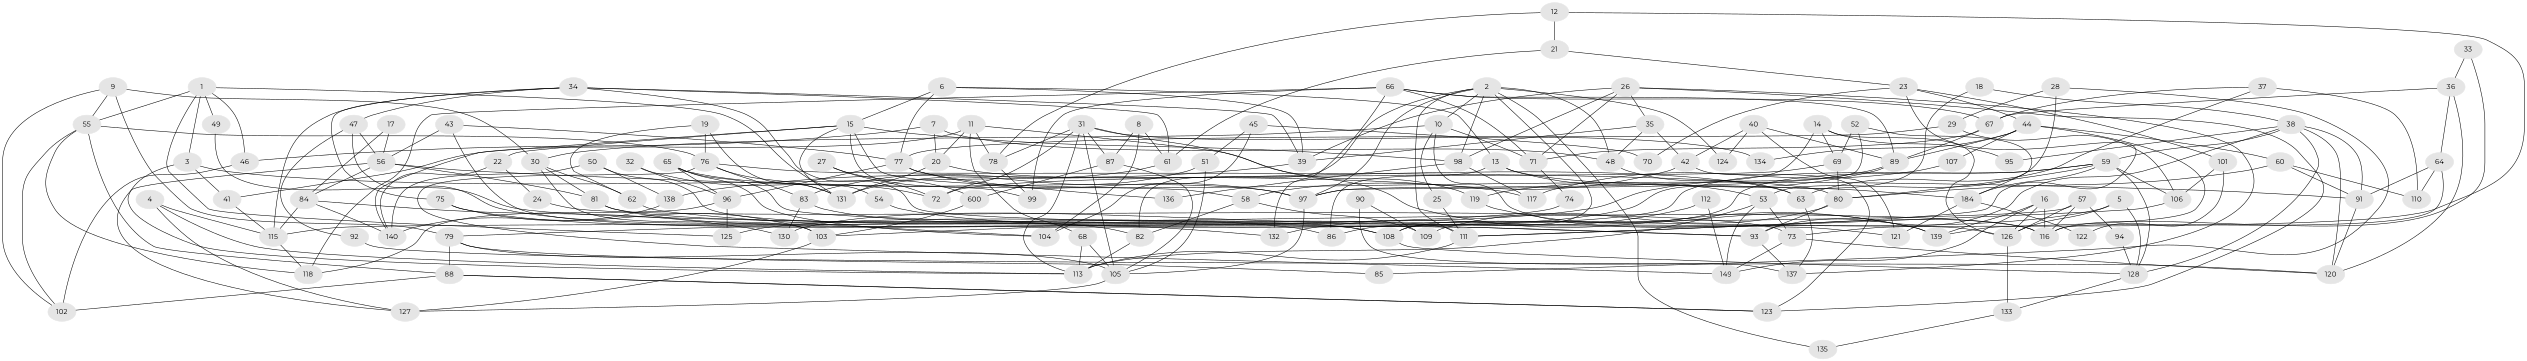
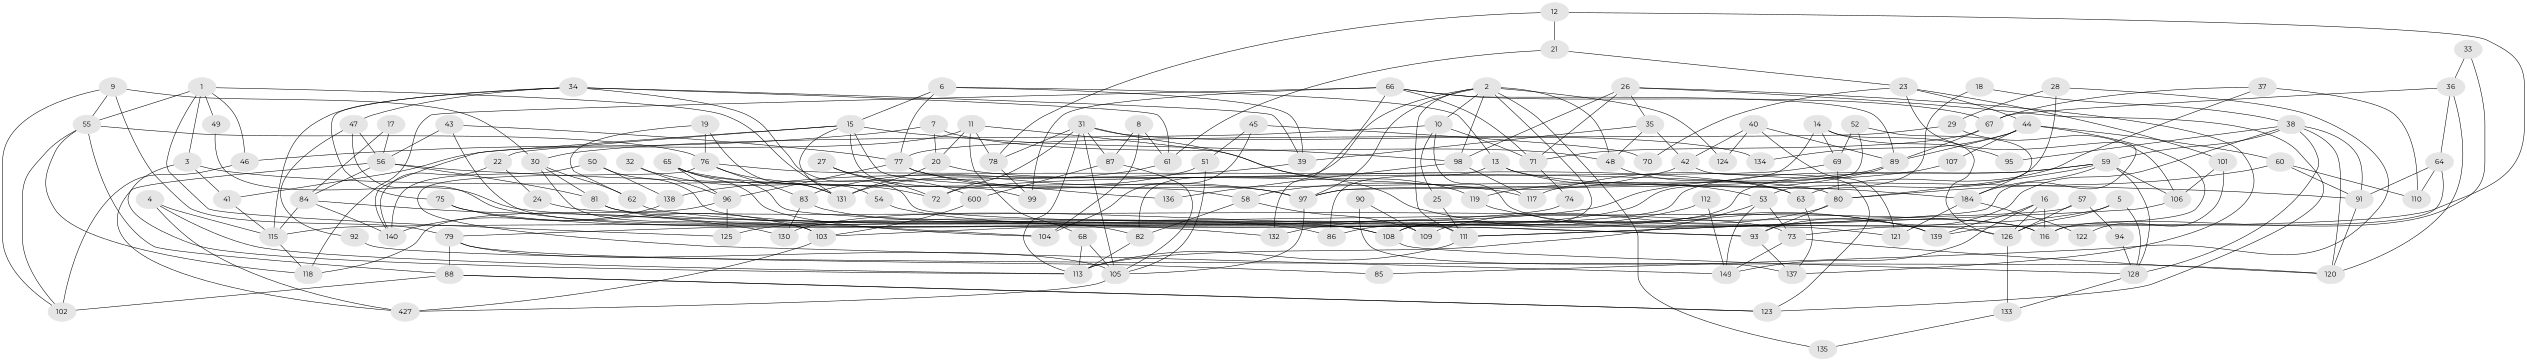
(1451, 108) -> none
(2064, 218) -> none
(405, 312) -> (405, 312)
